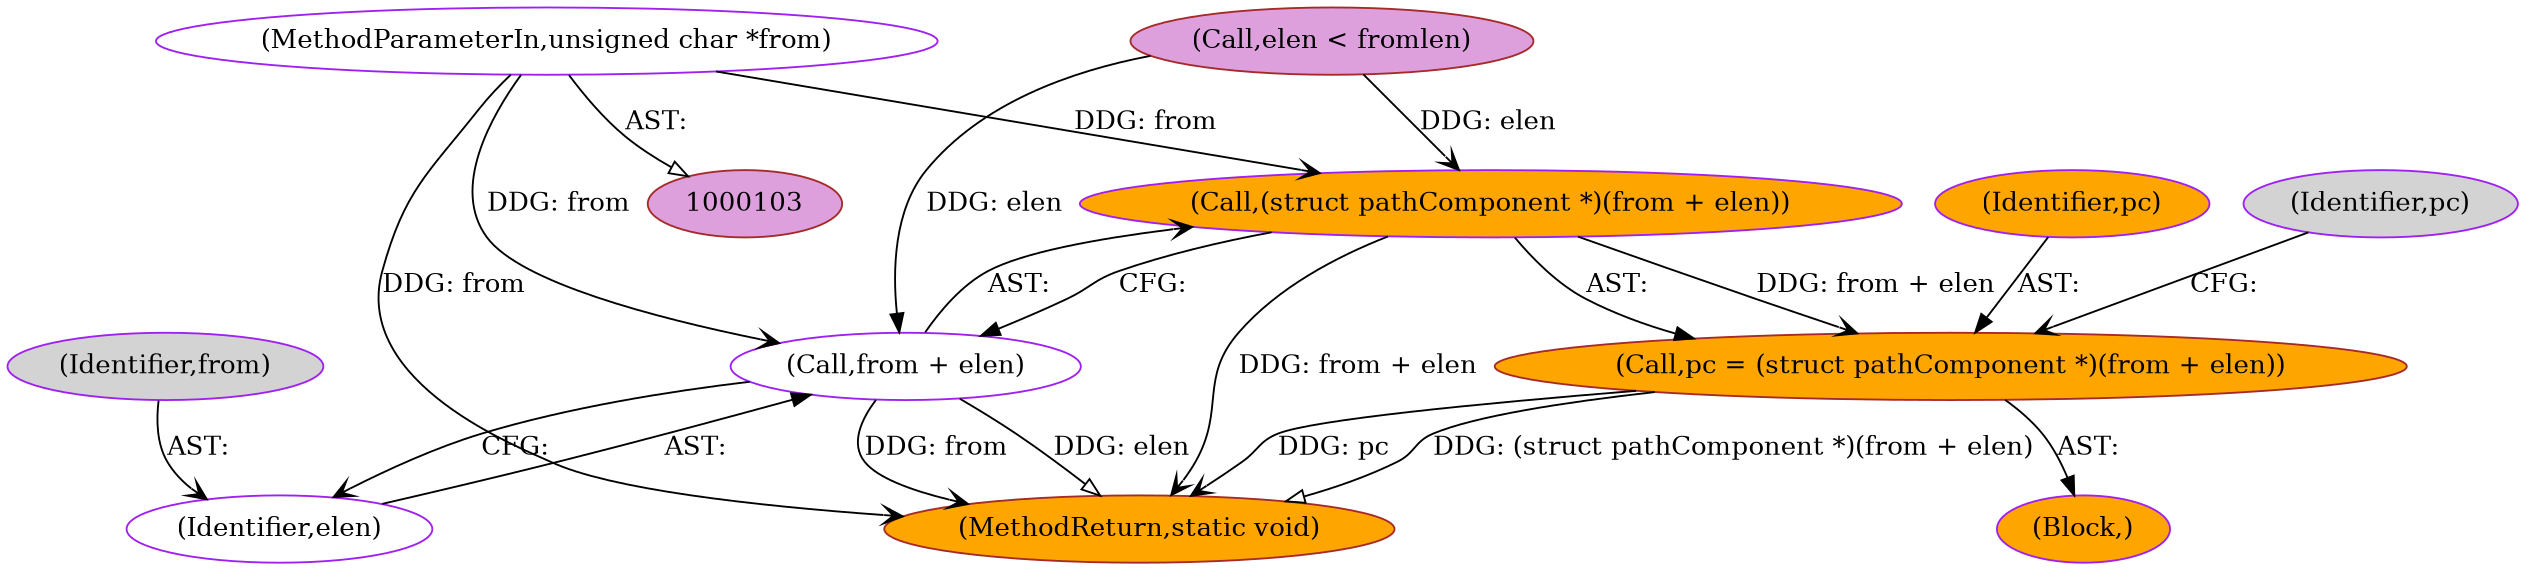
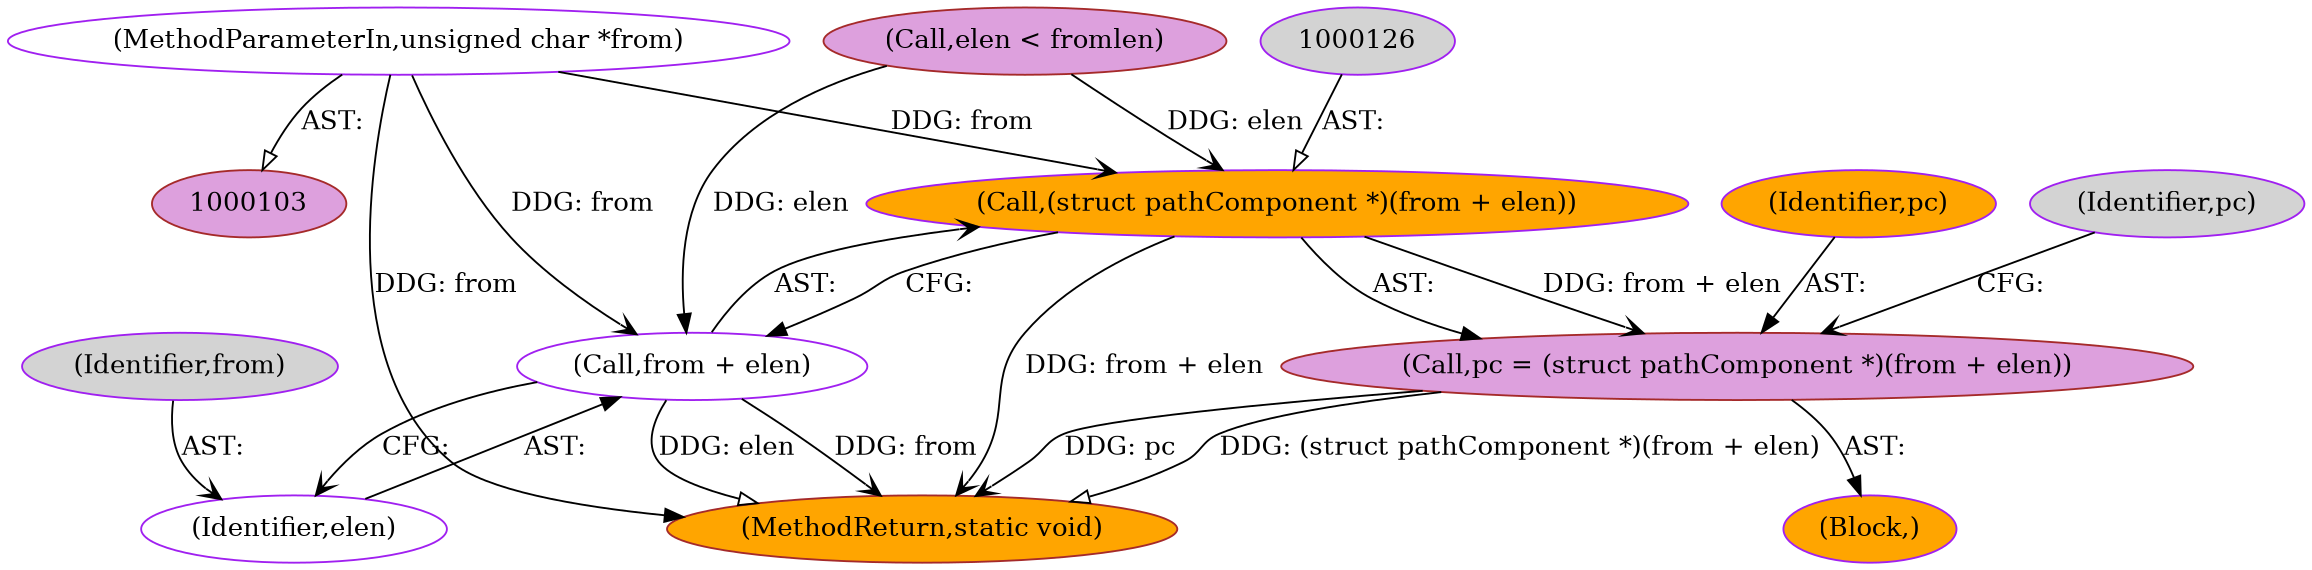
none -> (1358, 41)
(1951, 366) -> (1737, 366)
(472, 422) -> (397, 386)
